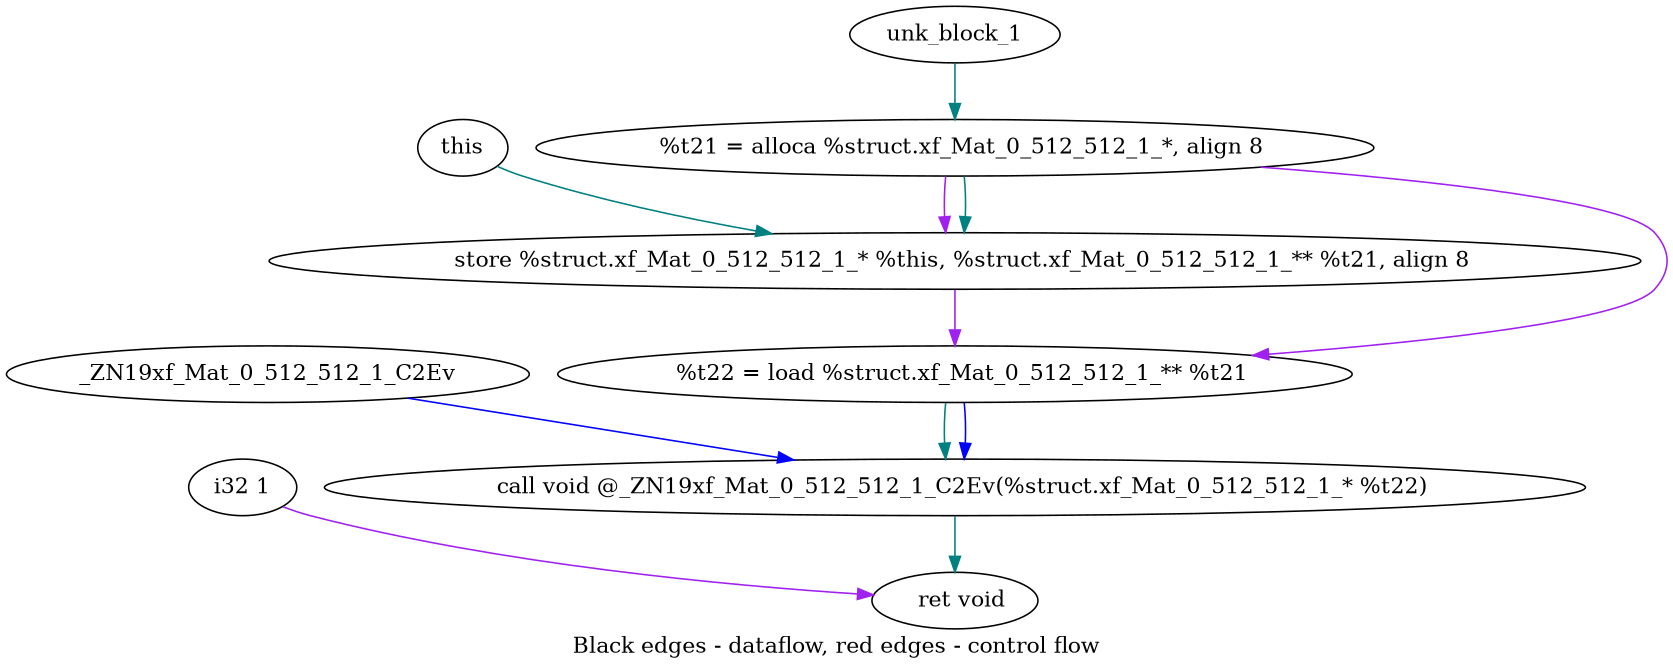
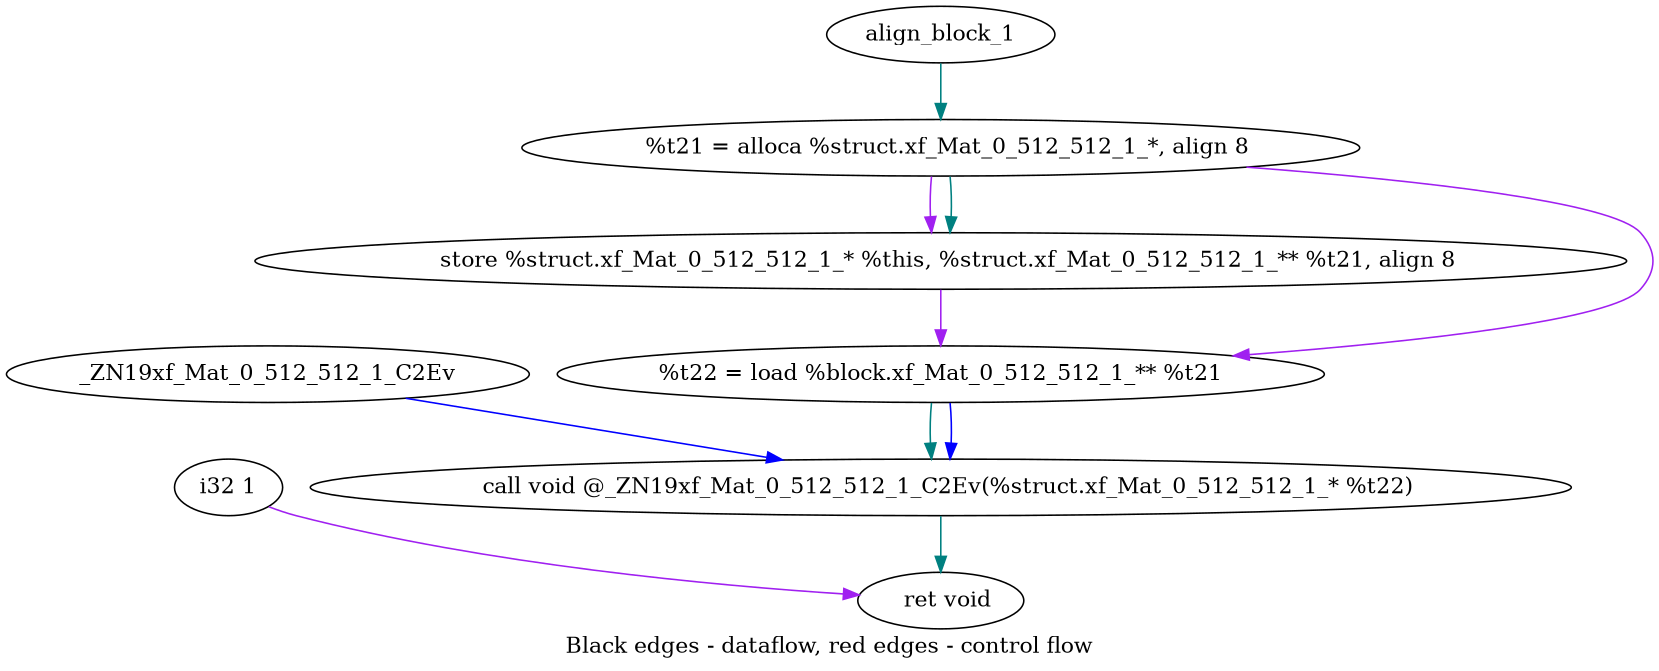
(955, 35) -> (941, 35)
(463, 148) -> none
(955, 374) -> (941, 374)
